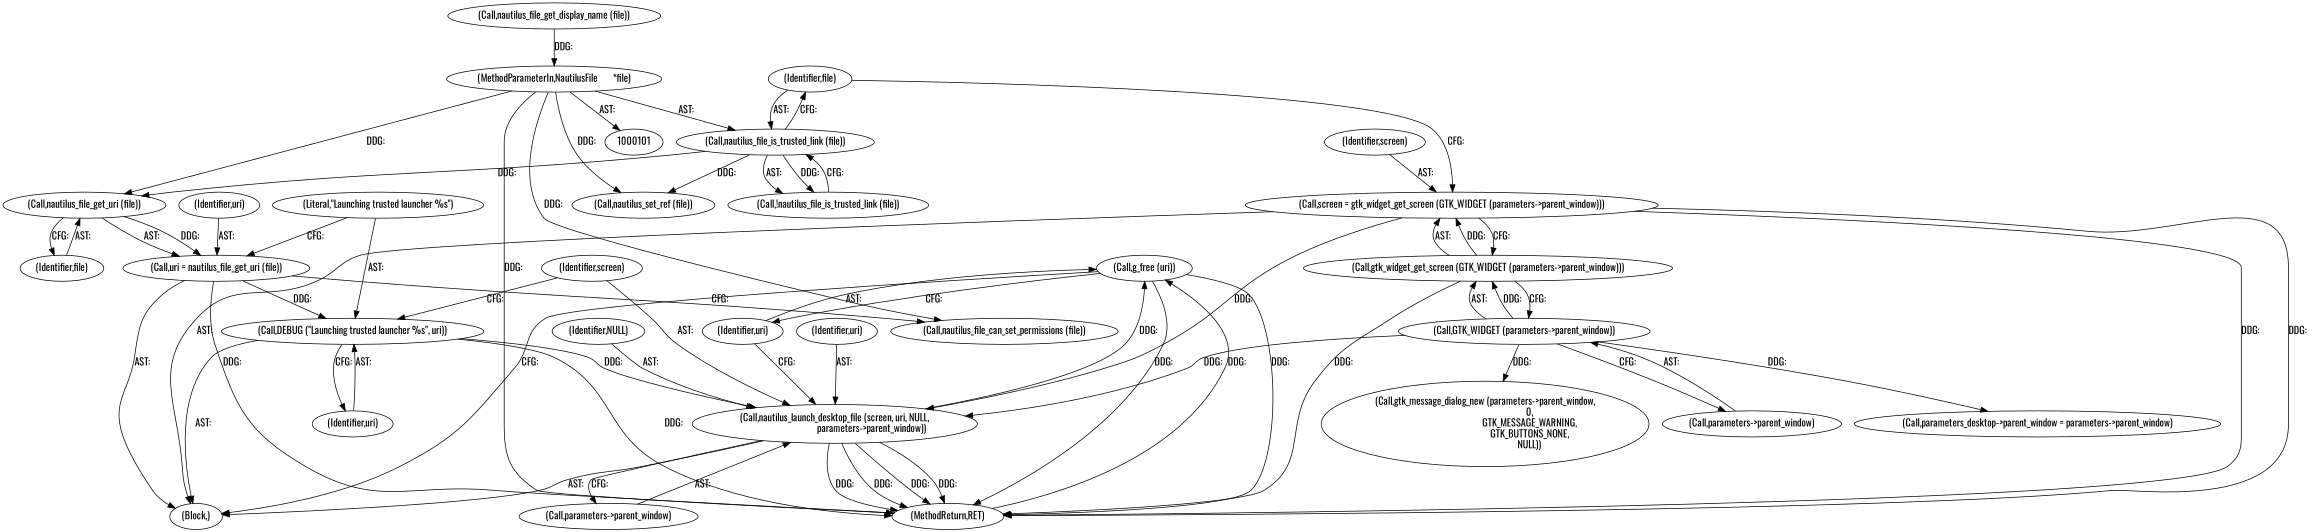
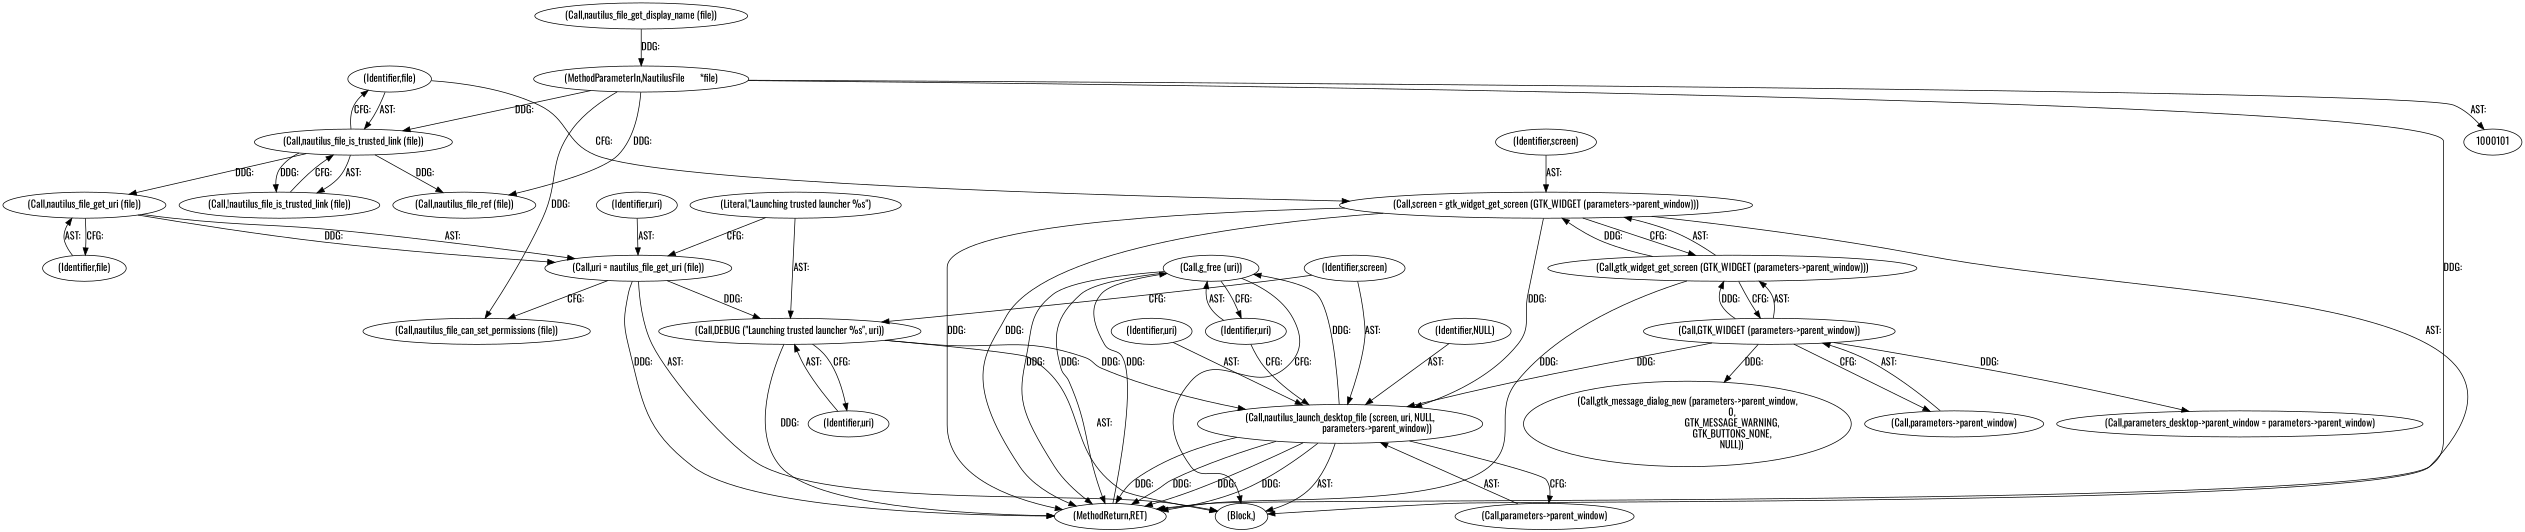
(687, 111) -> (526, 111)
(322, 141) -> none
(643, 205) -> (464, 205)
